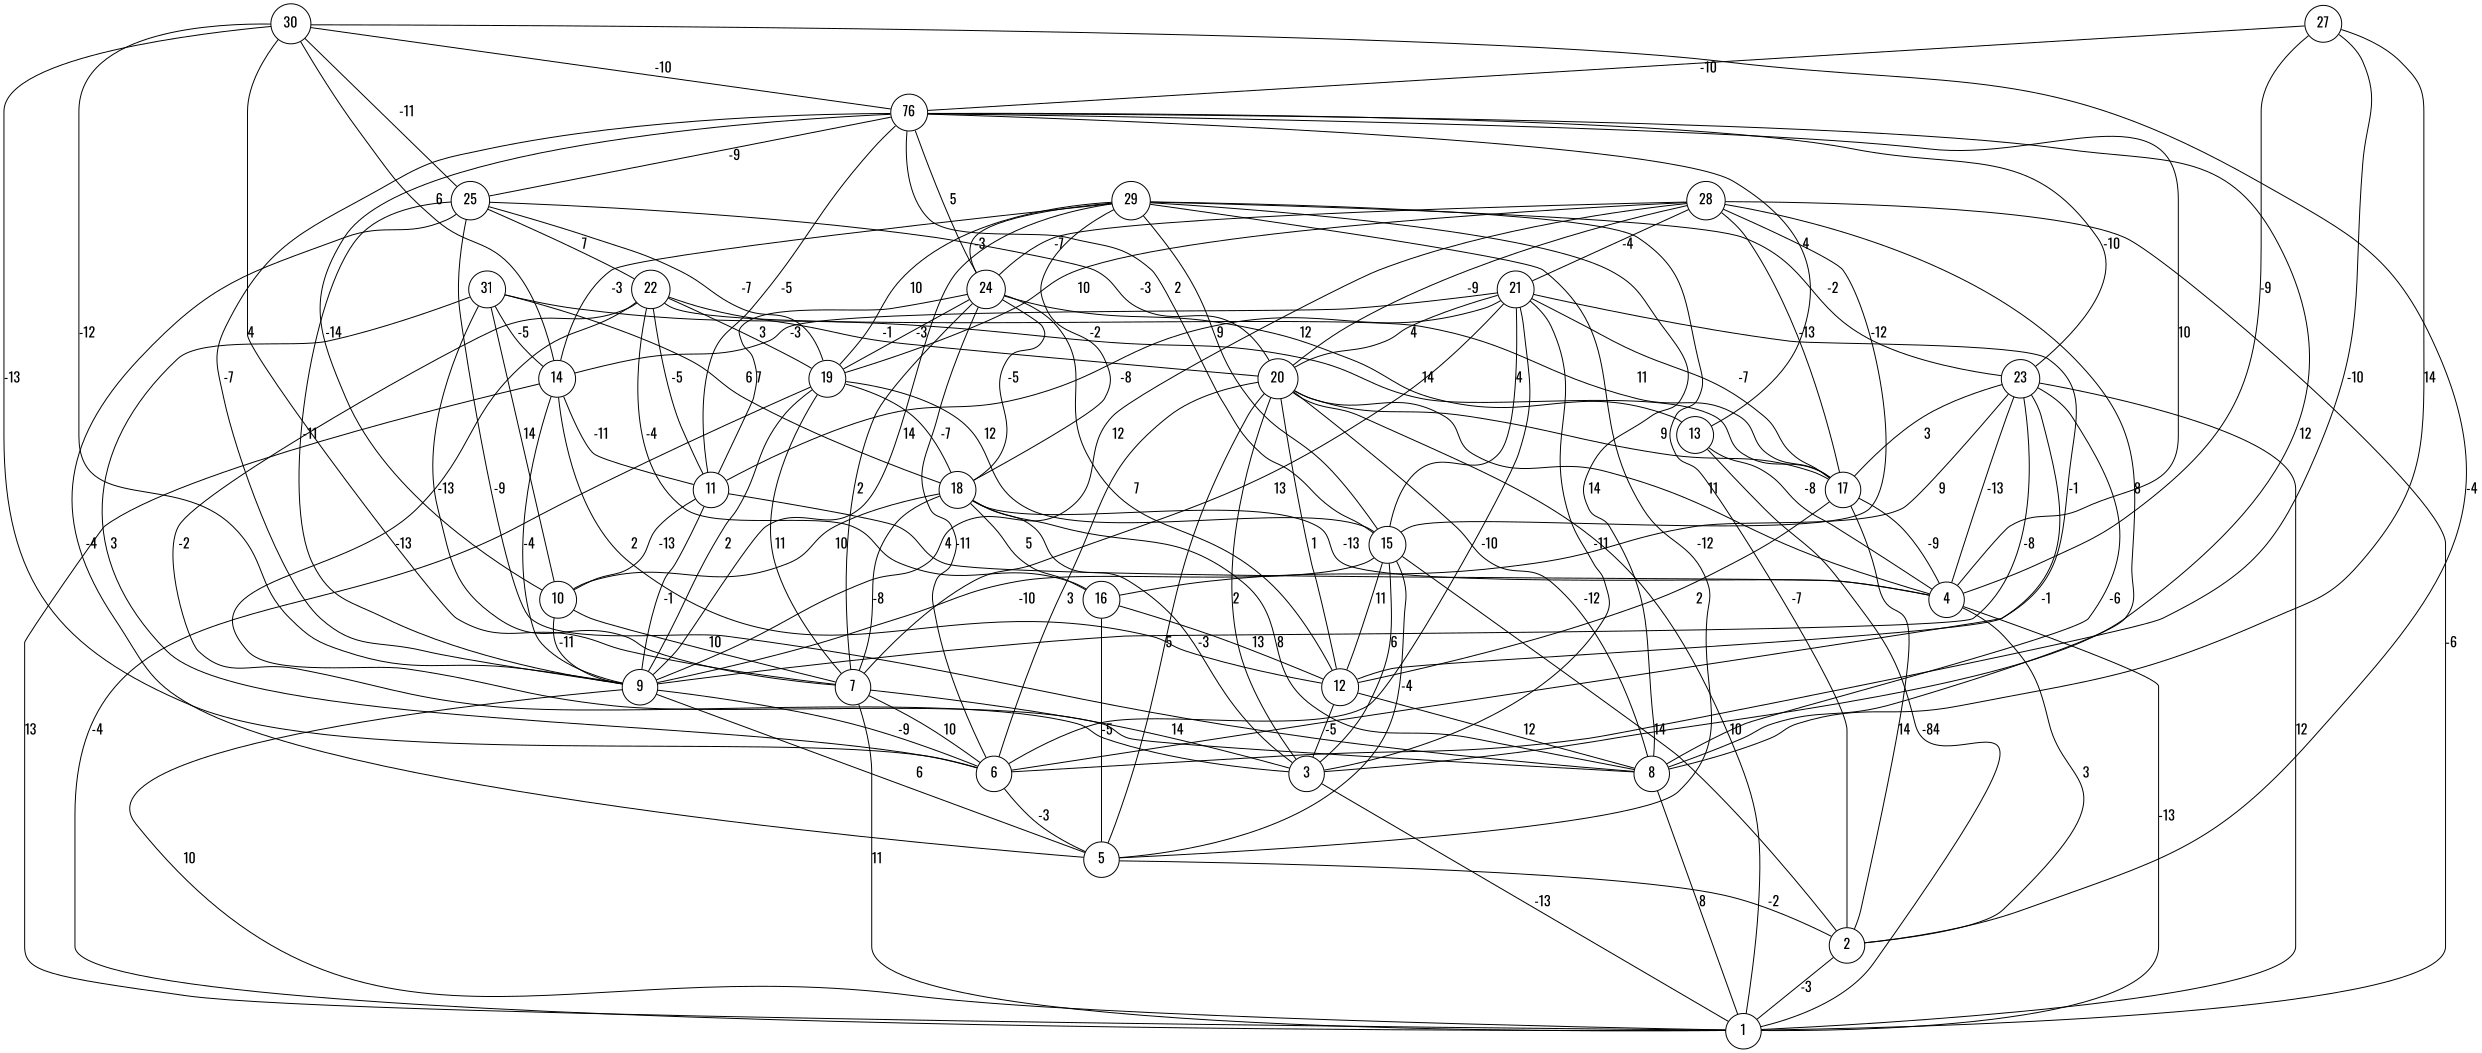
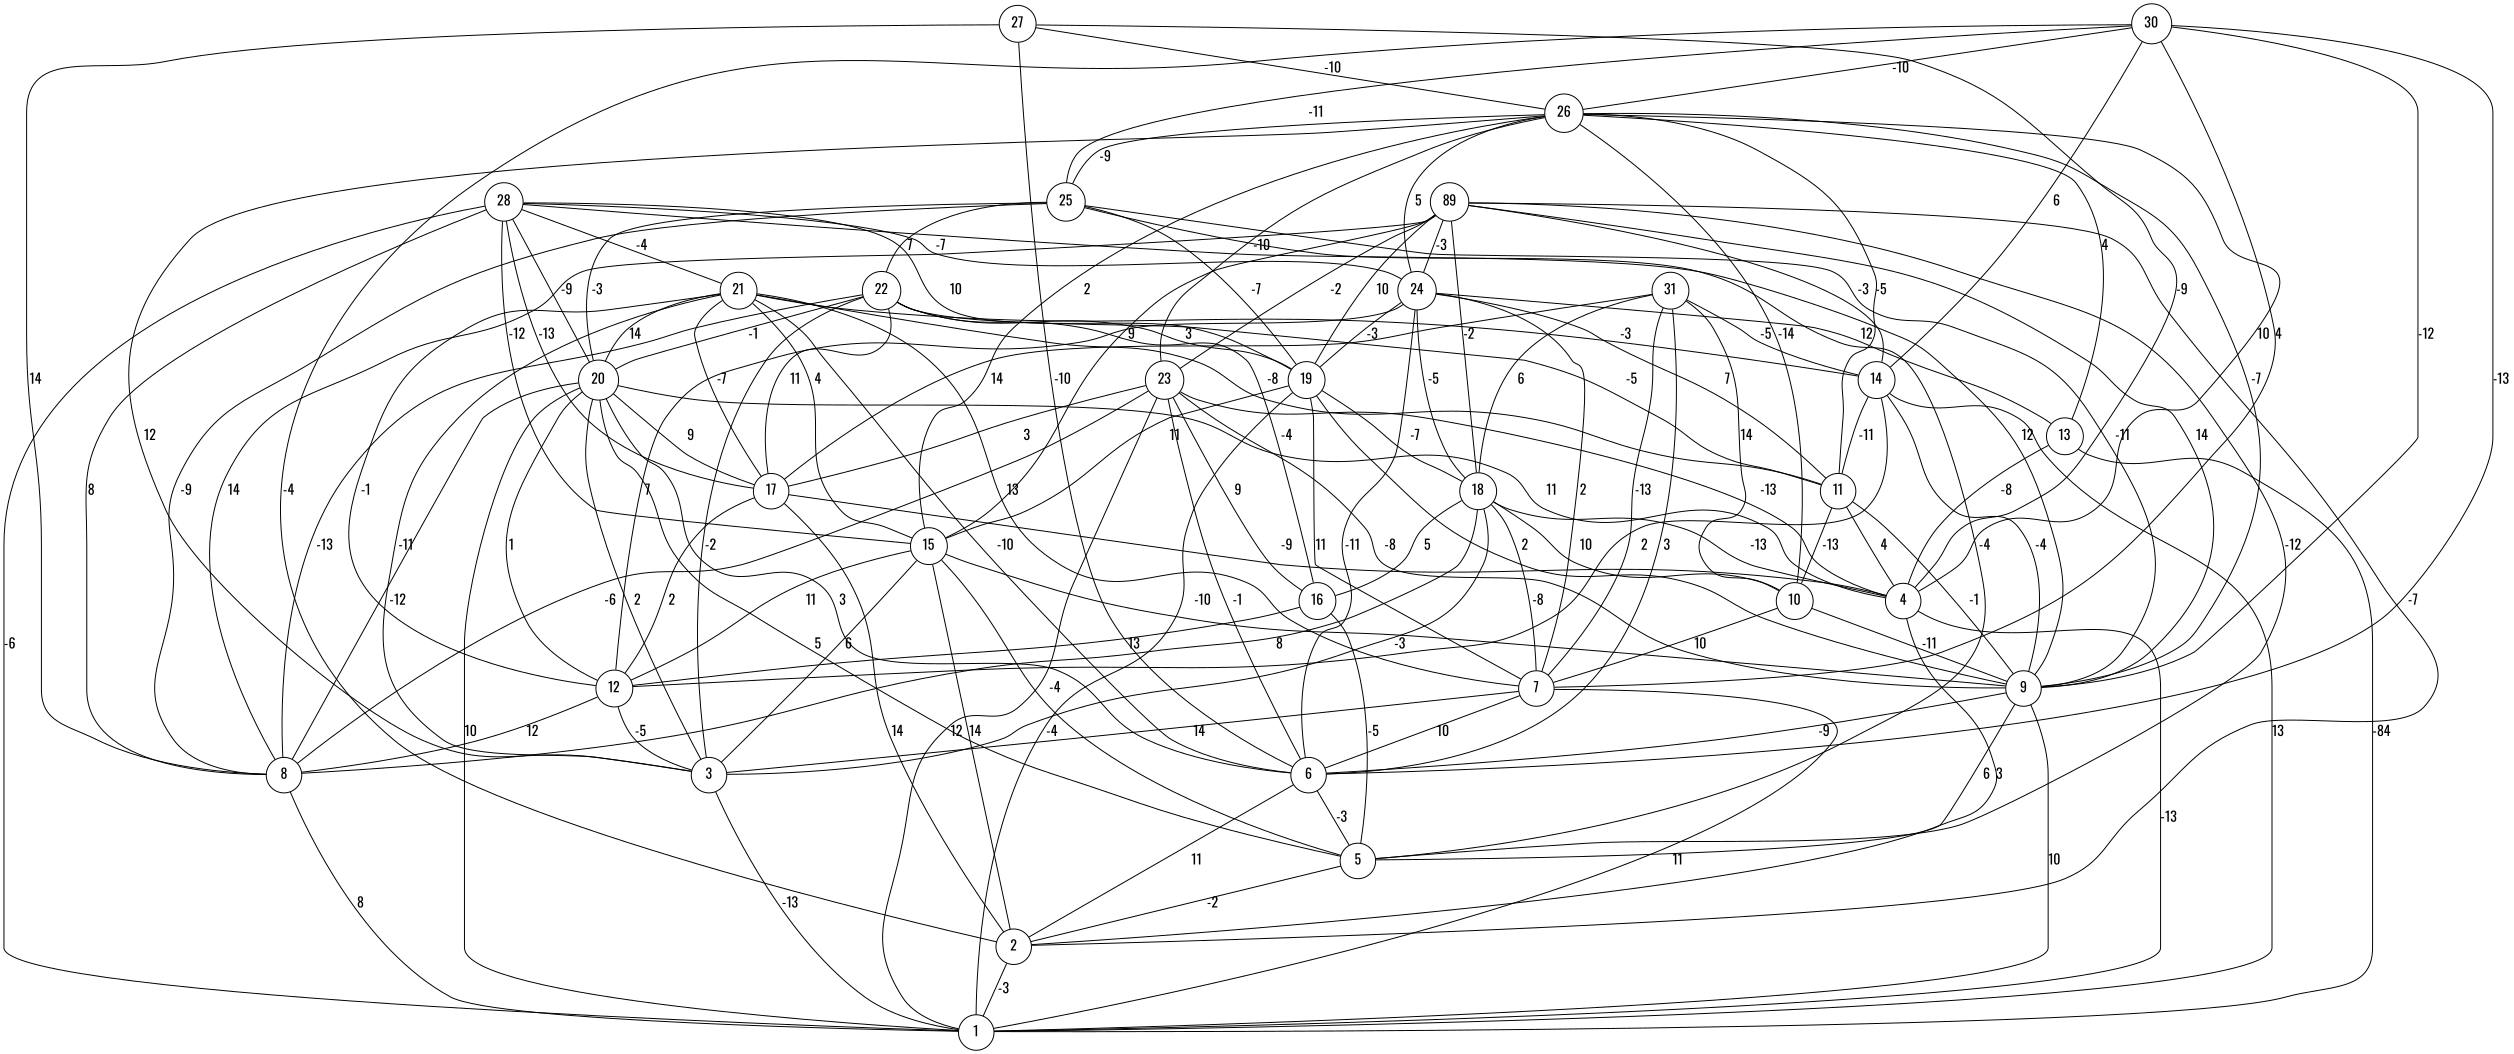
(909, 113) -> (1564, 113)
(1131, 201) -> (1450, 202)
(1414, 334) -> (636, 335)
(991, 435) -> (1175, 436)
none -> (1161, 861)
